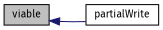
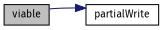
(73, 22) -> (62, 8)
